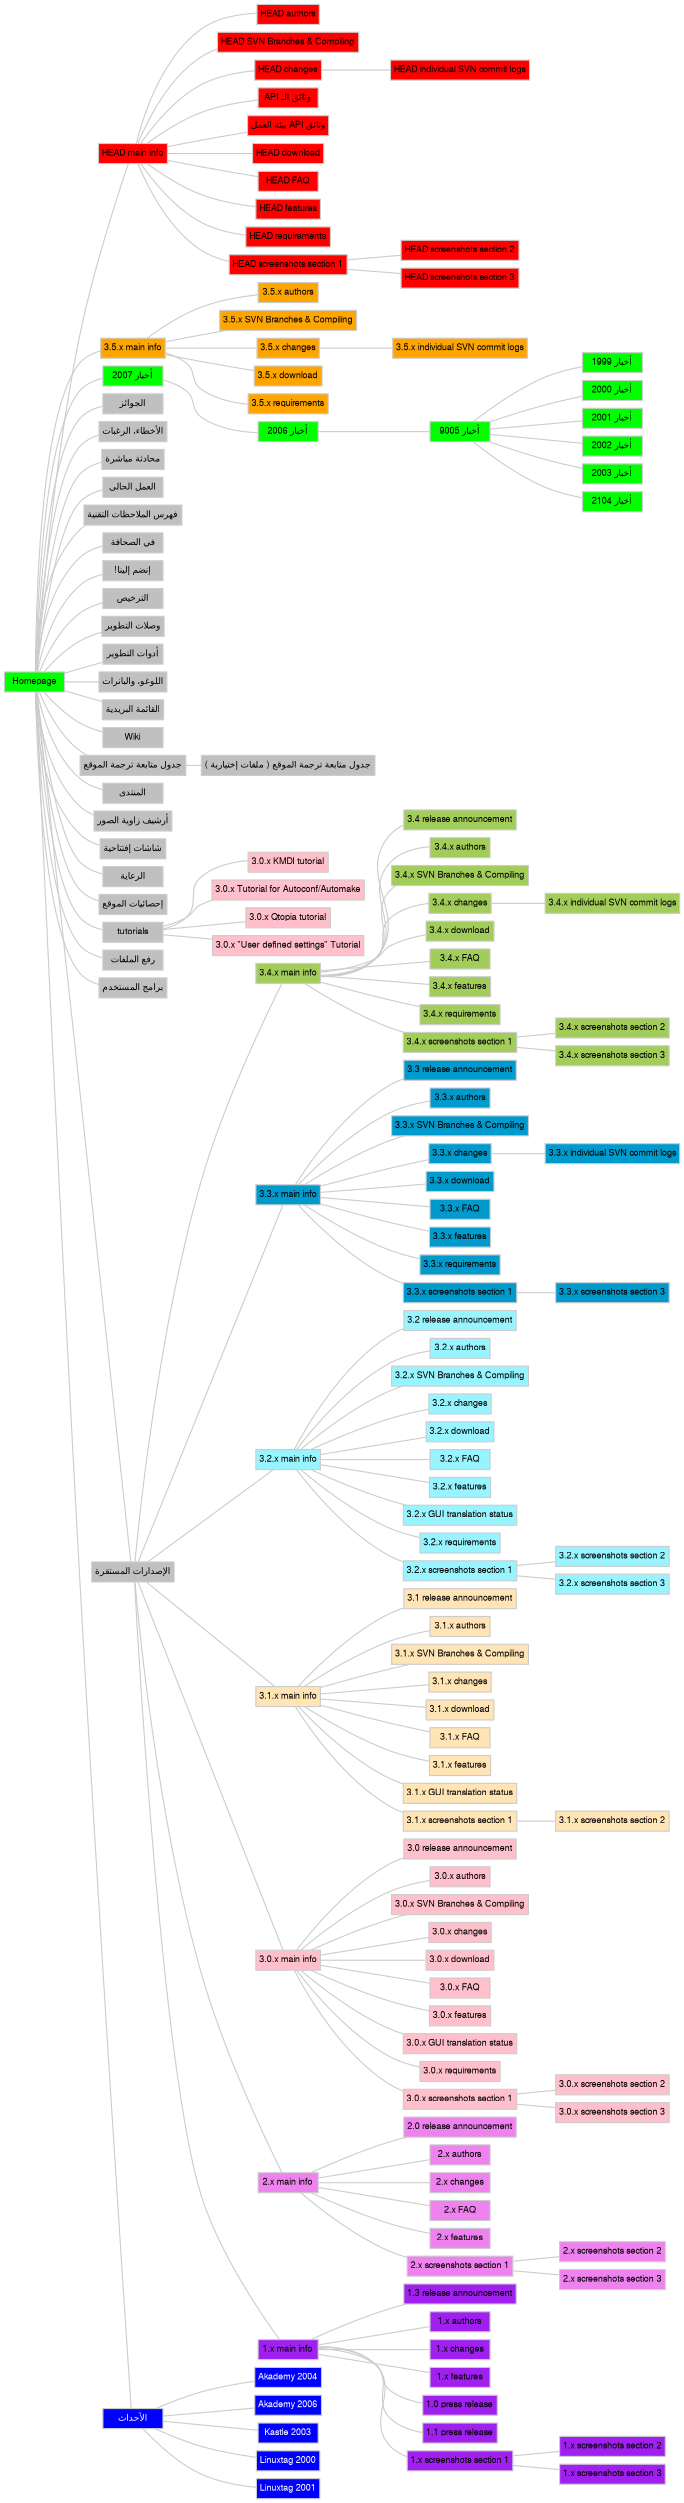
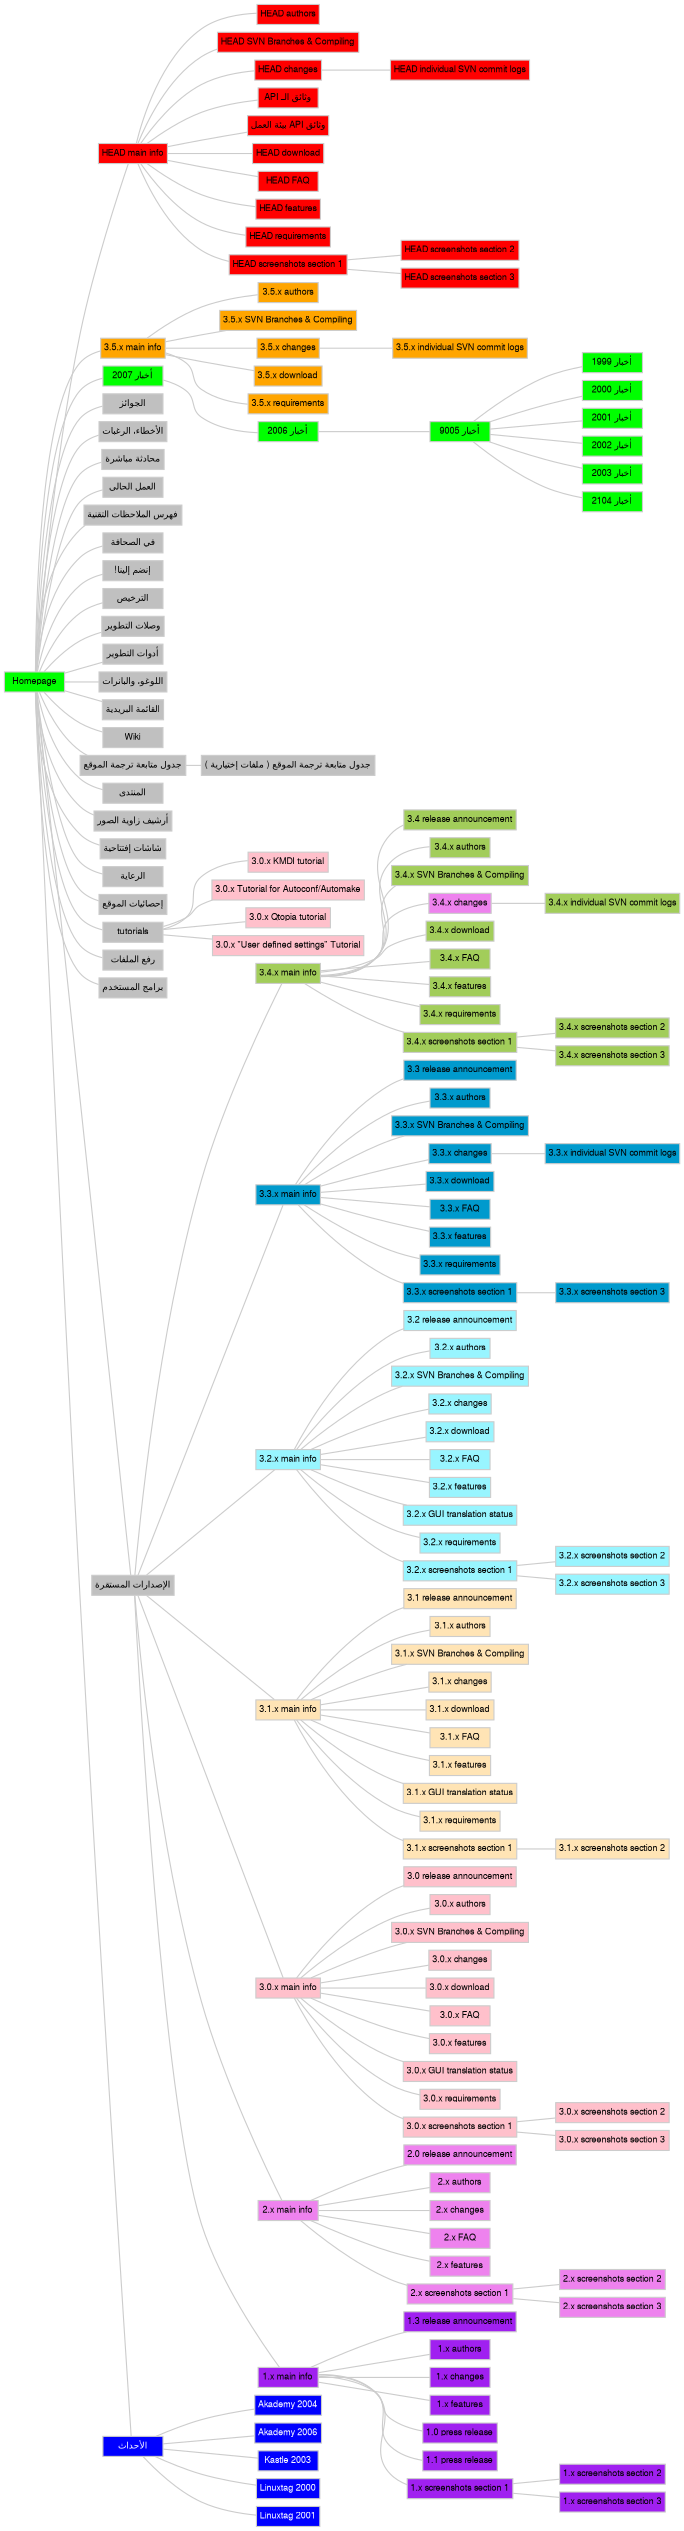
(460, 903) -> (460, 903)
none -> (460, 1821)
